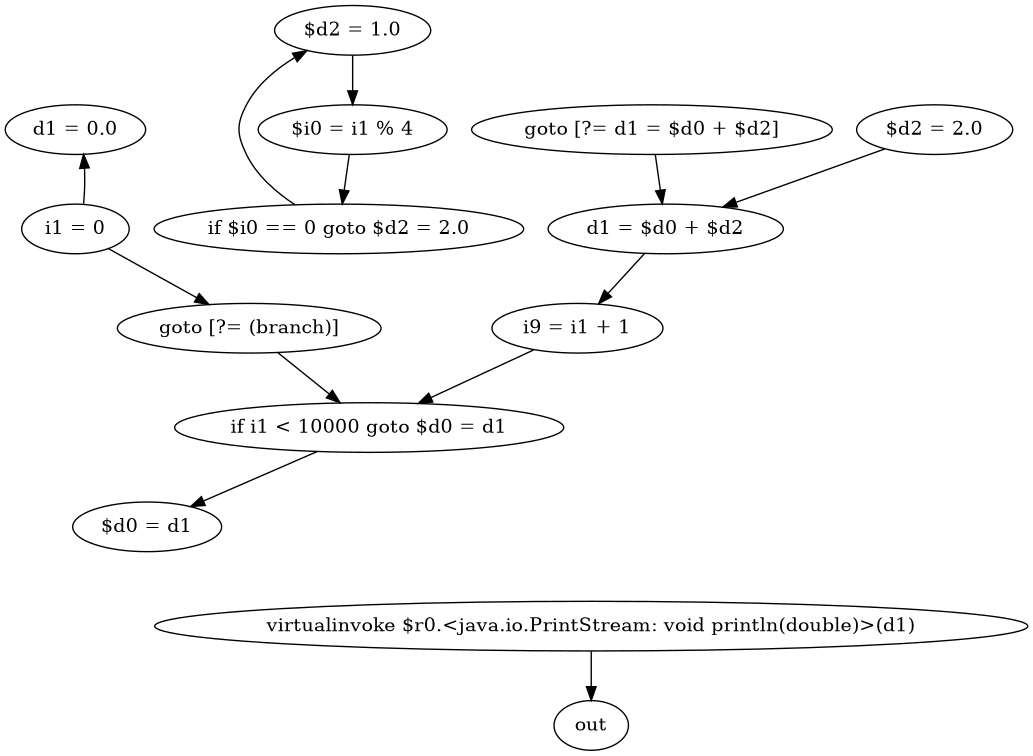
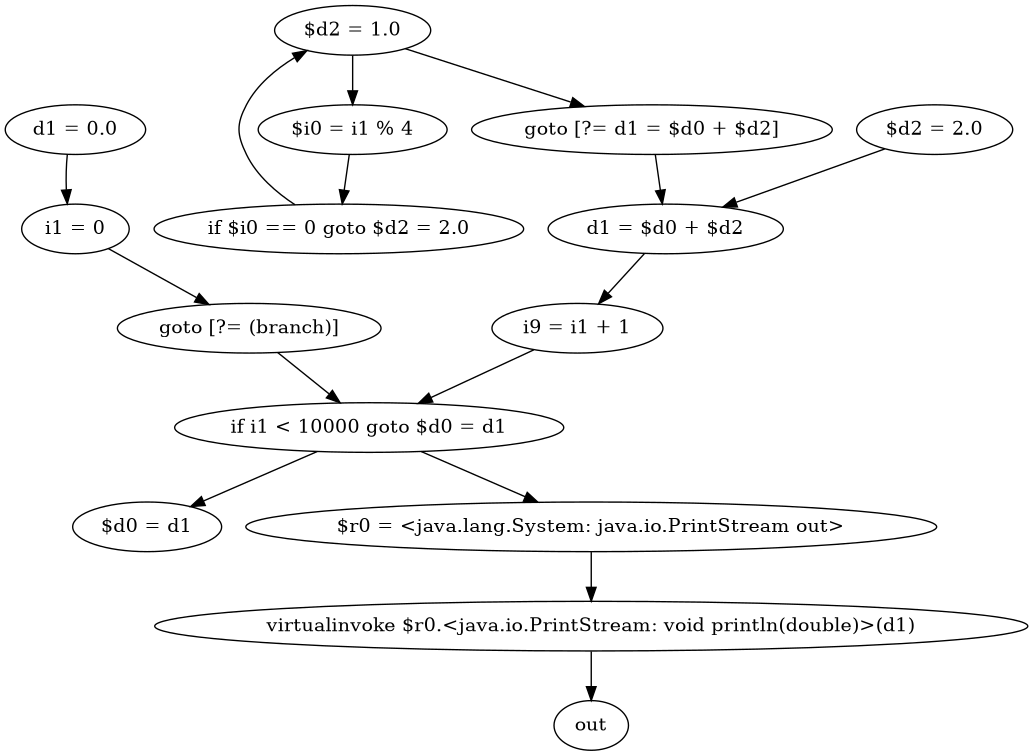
none -> (488, 75)
(85, 186) -> (66, 172)
none -> (591, 527)
